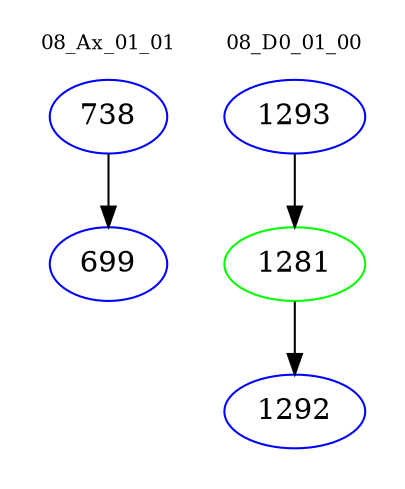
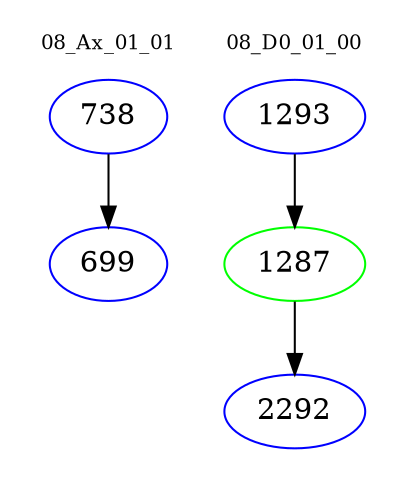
(295, 264) -> (295, 264)
(295, 411) -> (295, 411)
